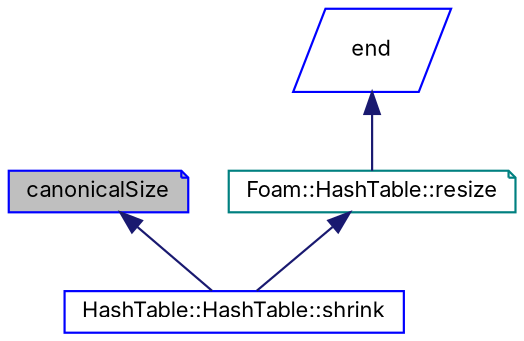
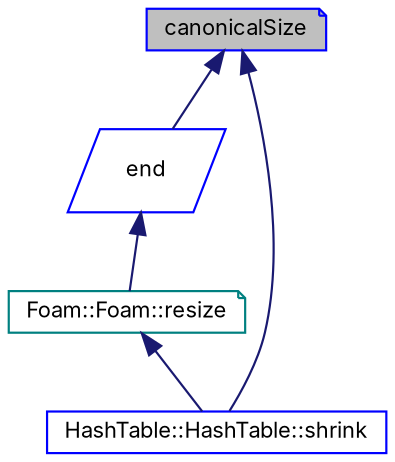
none -> (192, 99)
(372, 192) -> (127, 312)
